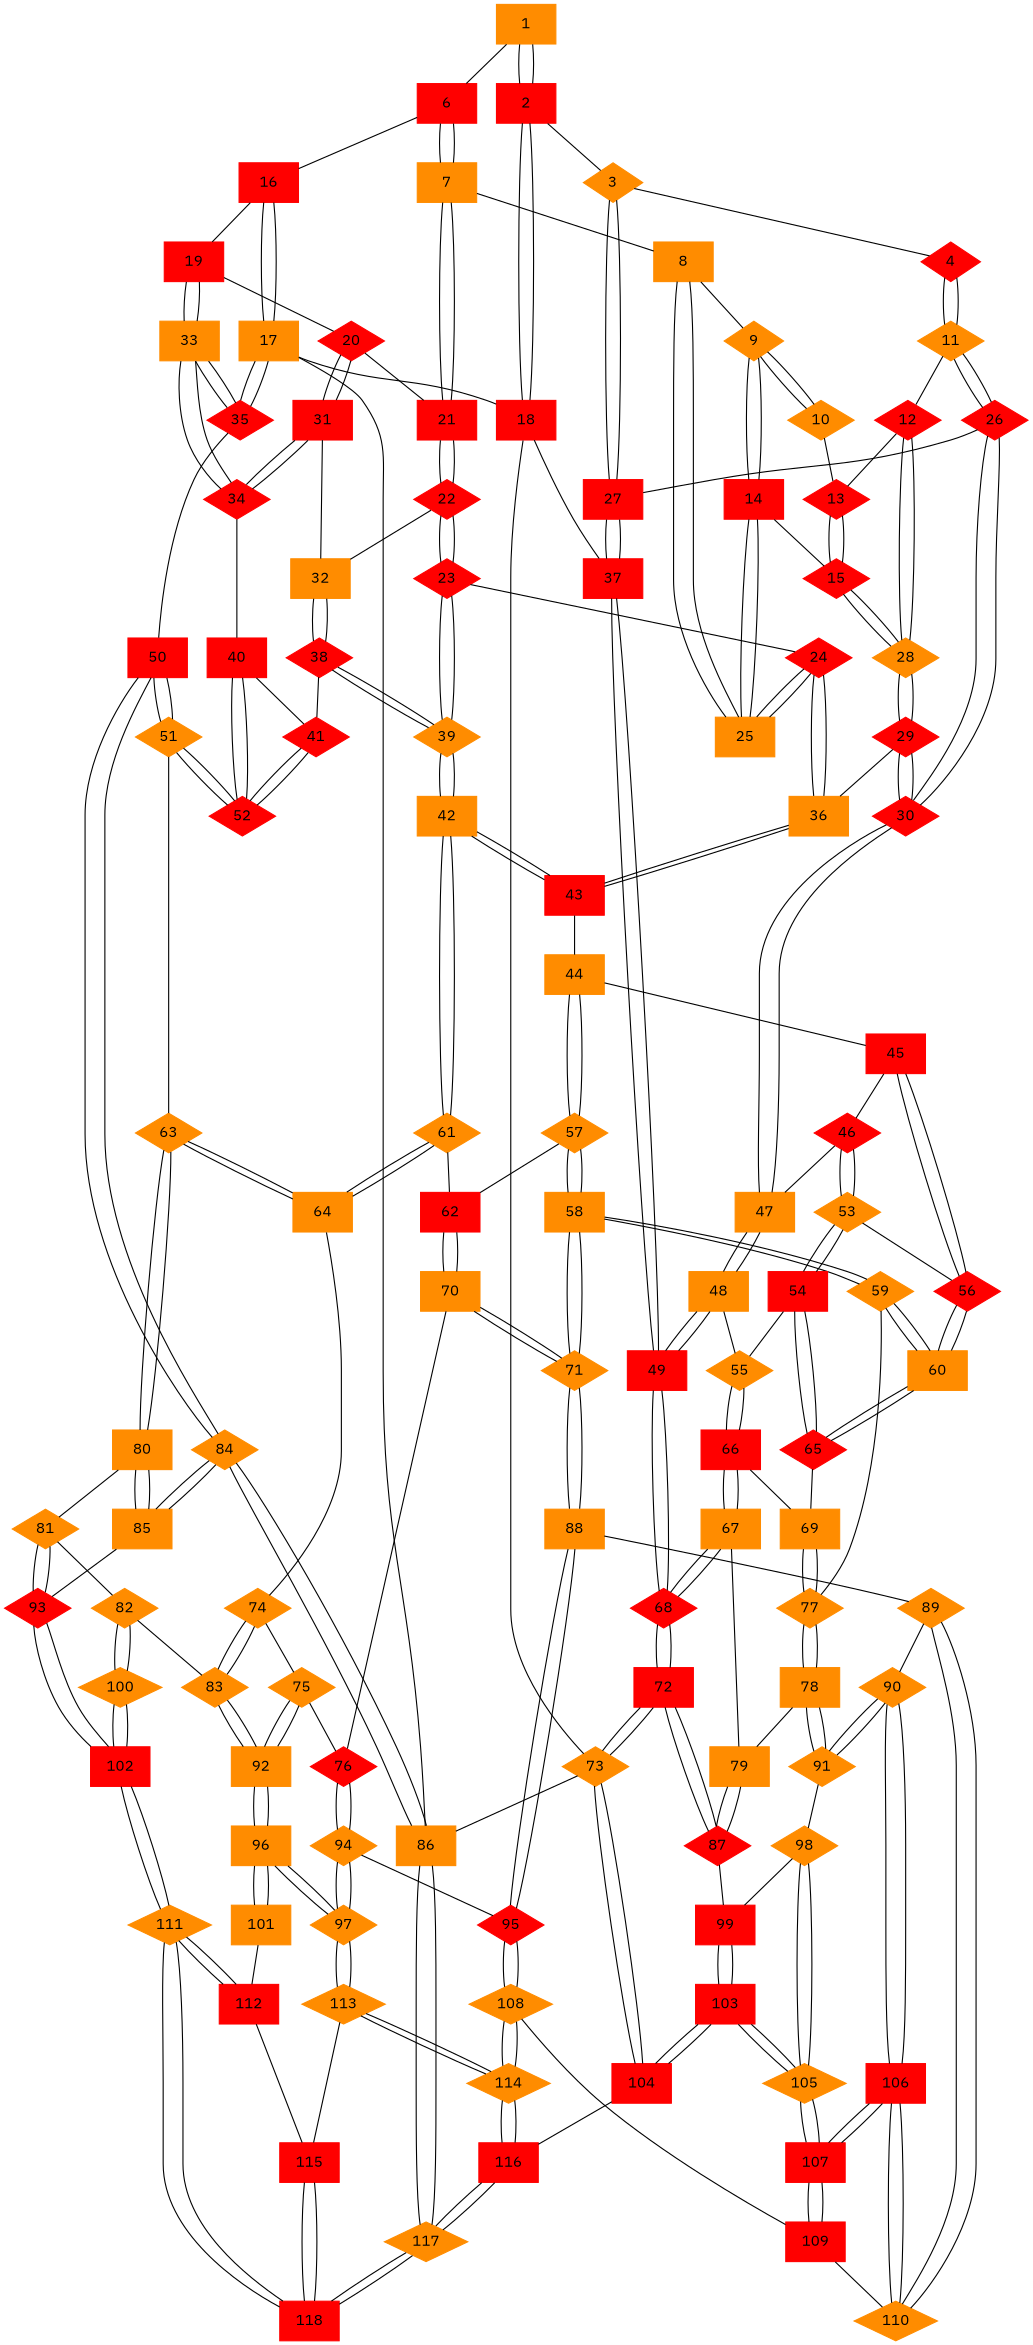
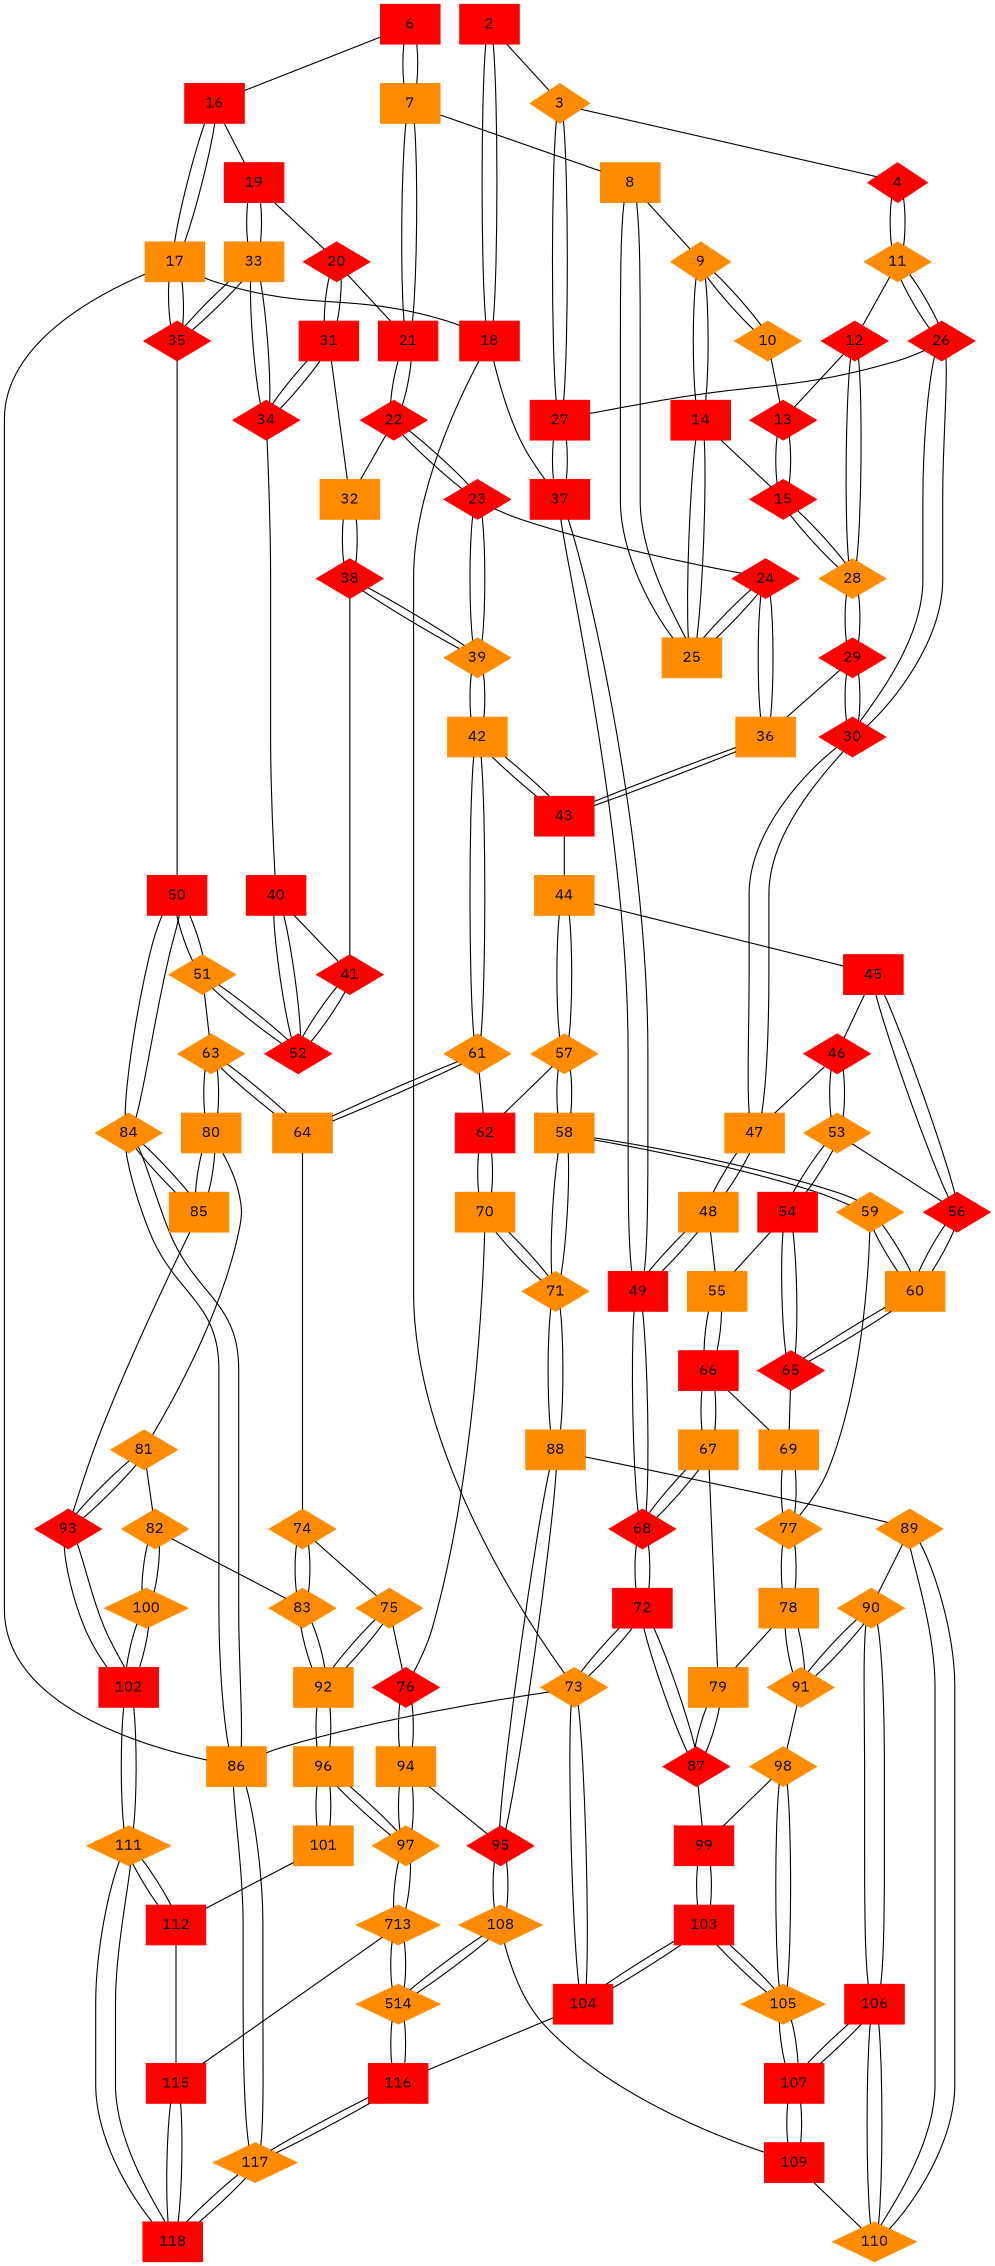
(526, 24) -> none
(740, 1371) -> (717, 1291)
(344, 1846) -> (406, 1767)
(344, 2004) -> (398, 1925)
(509, 2083) -> (398, 2004)
